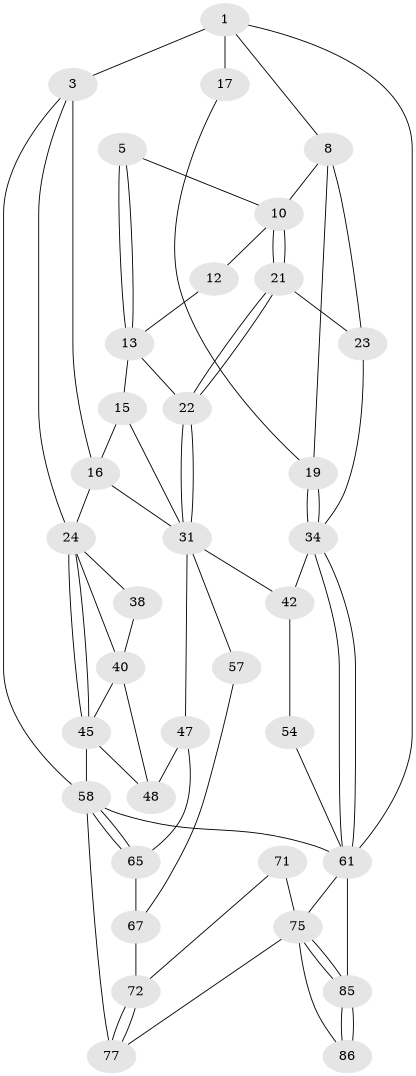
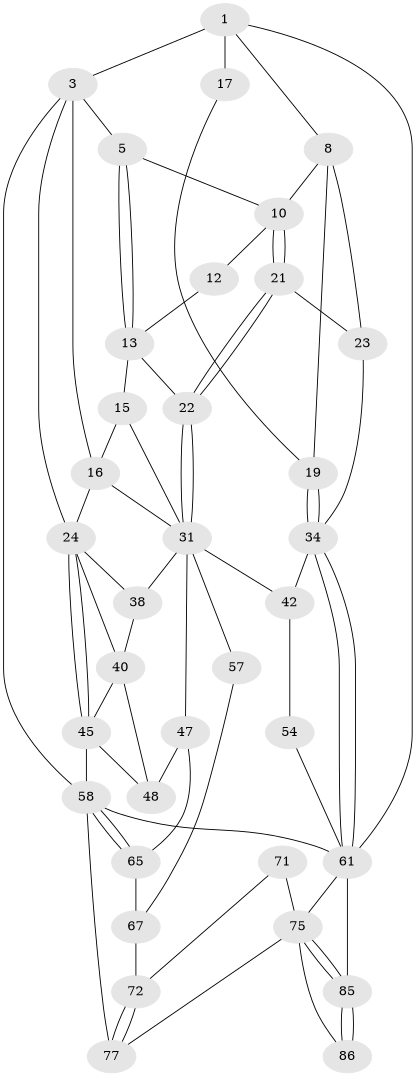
none -> (98, 117)
none -> (162, 571)
